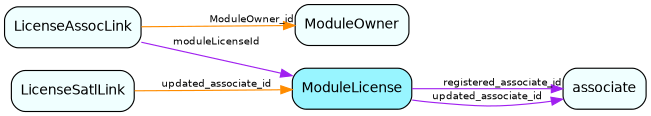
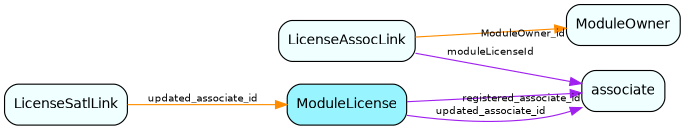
(211, 58) -> (493, 67)
